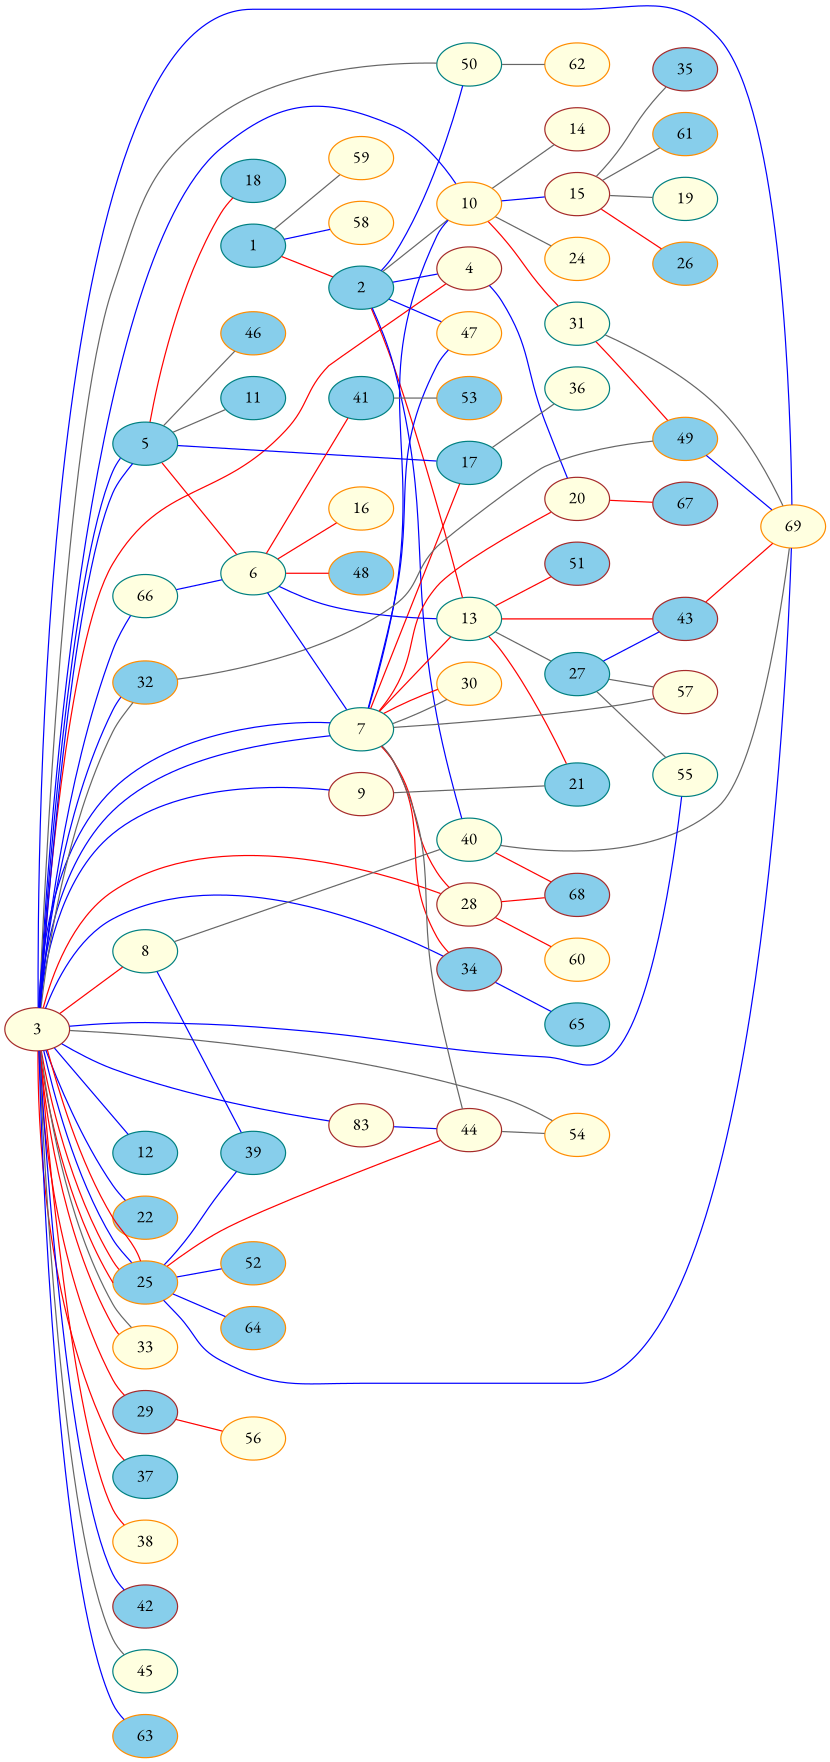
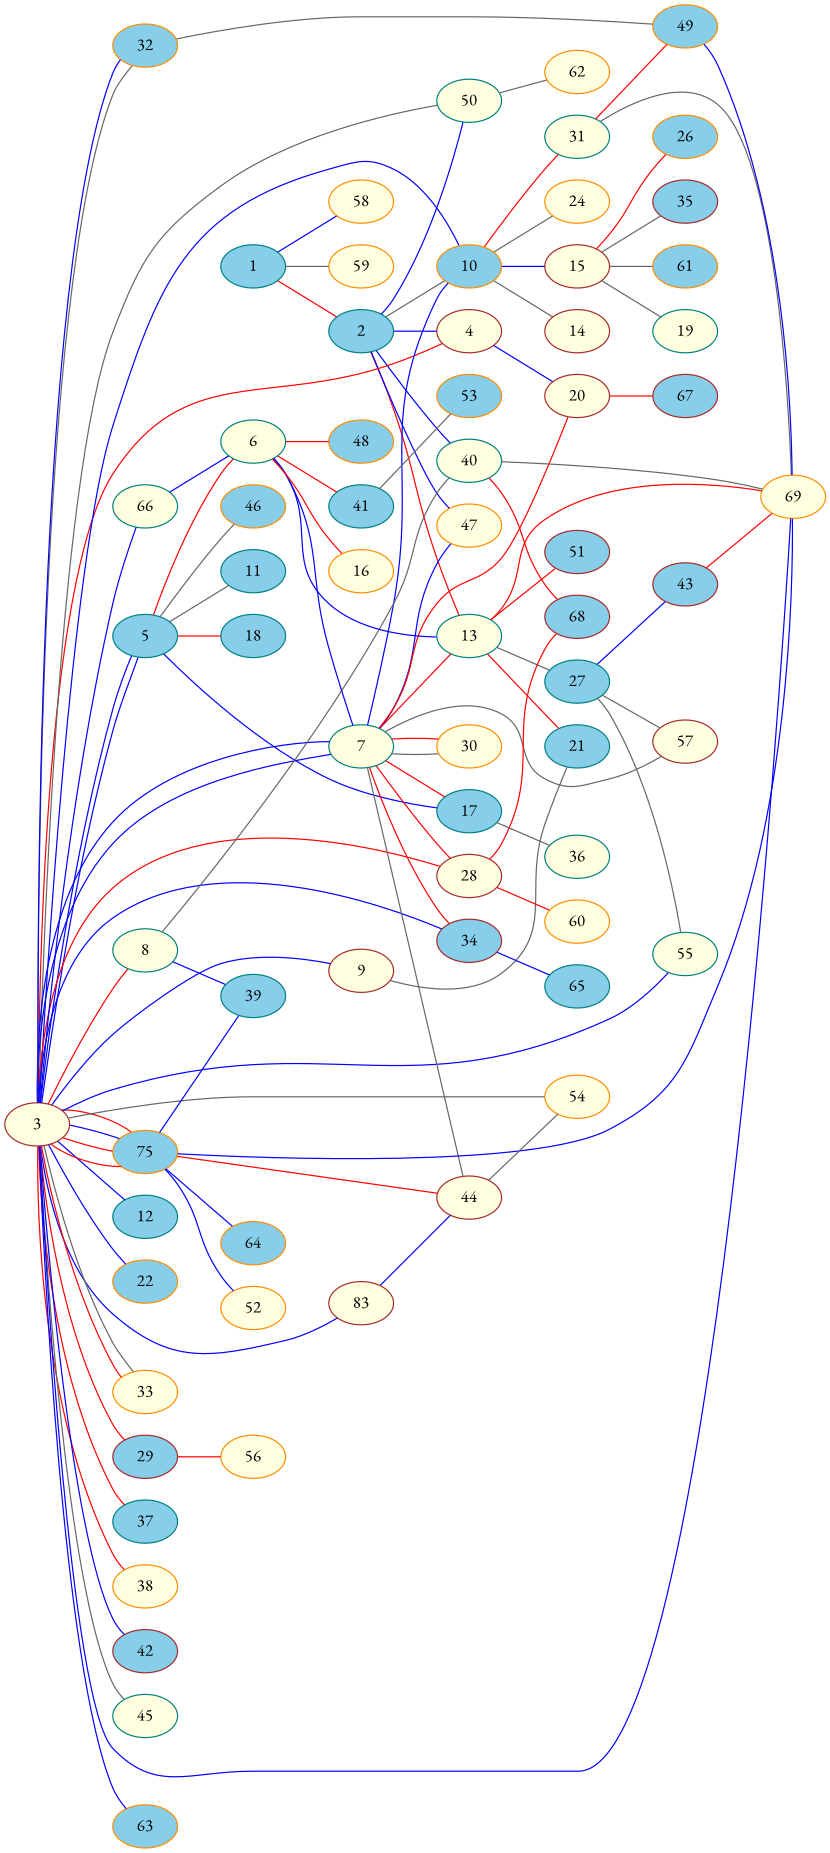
(469, 204) -> (469, 266)
(577, 619) -> (593, 497)
(253, 1263) -> (253, 1308)
(145, 1282) -> (145, 1152)
